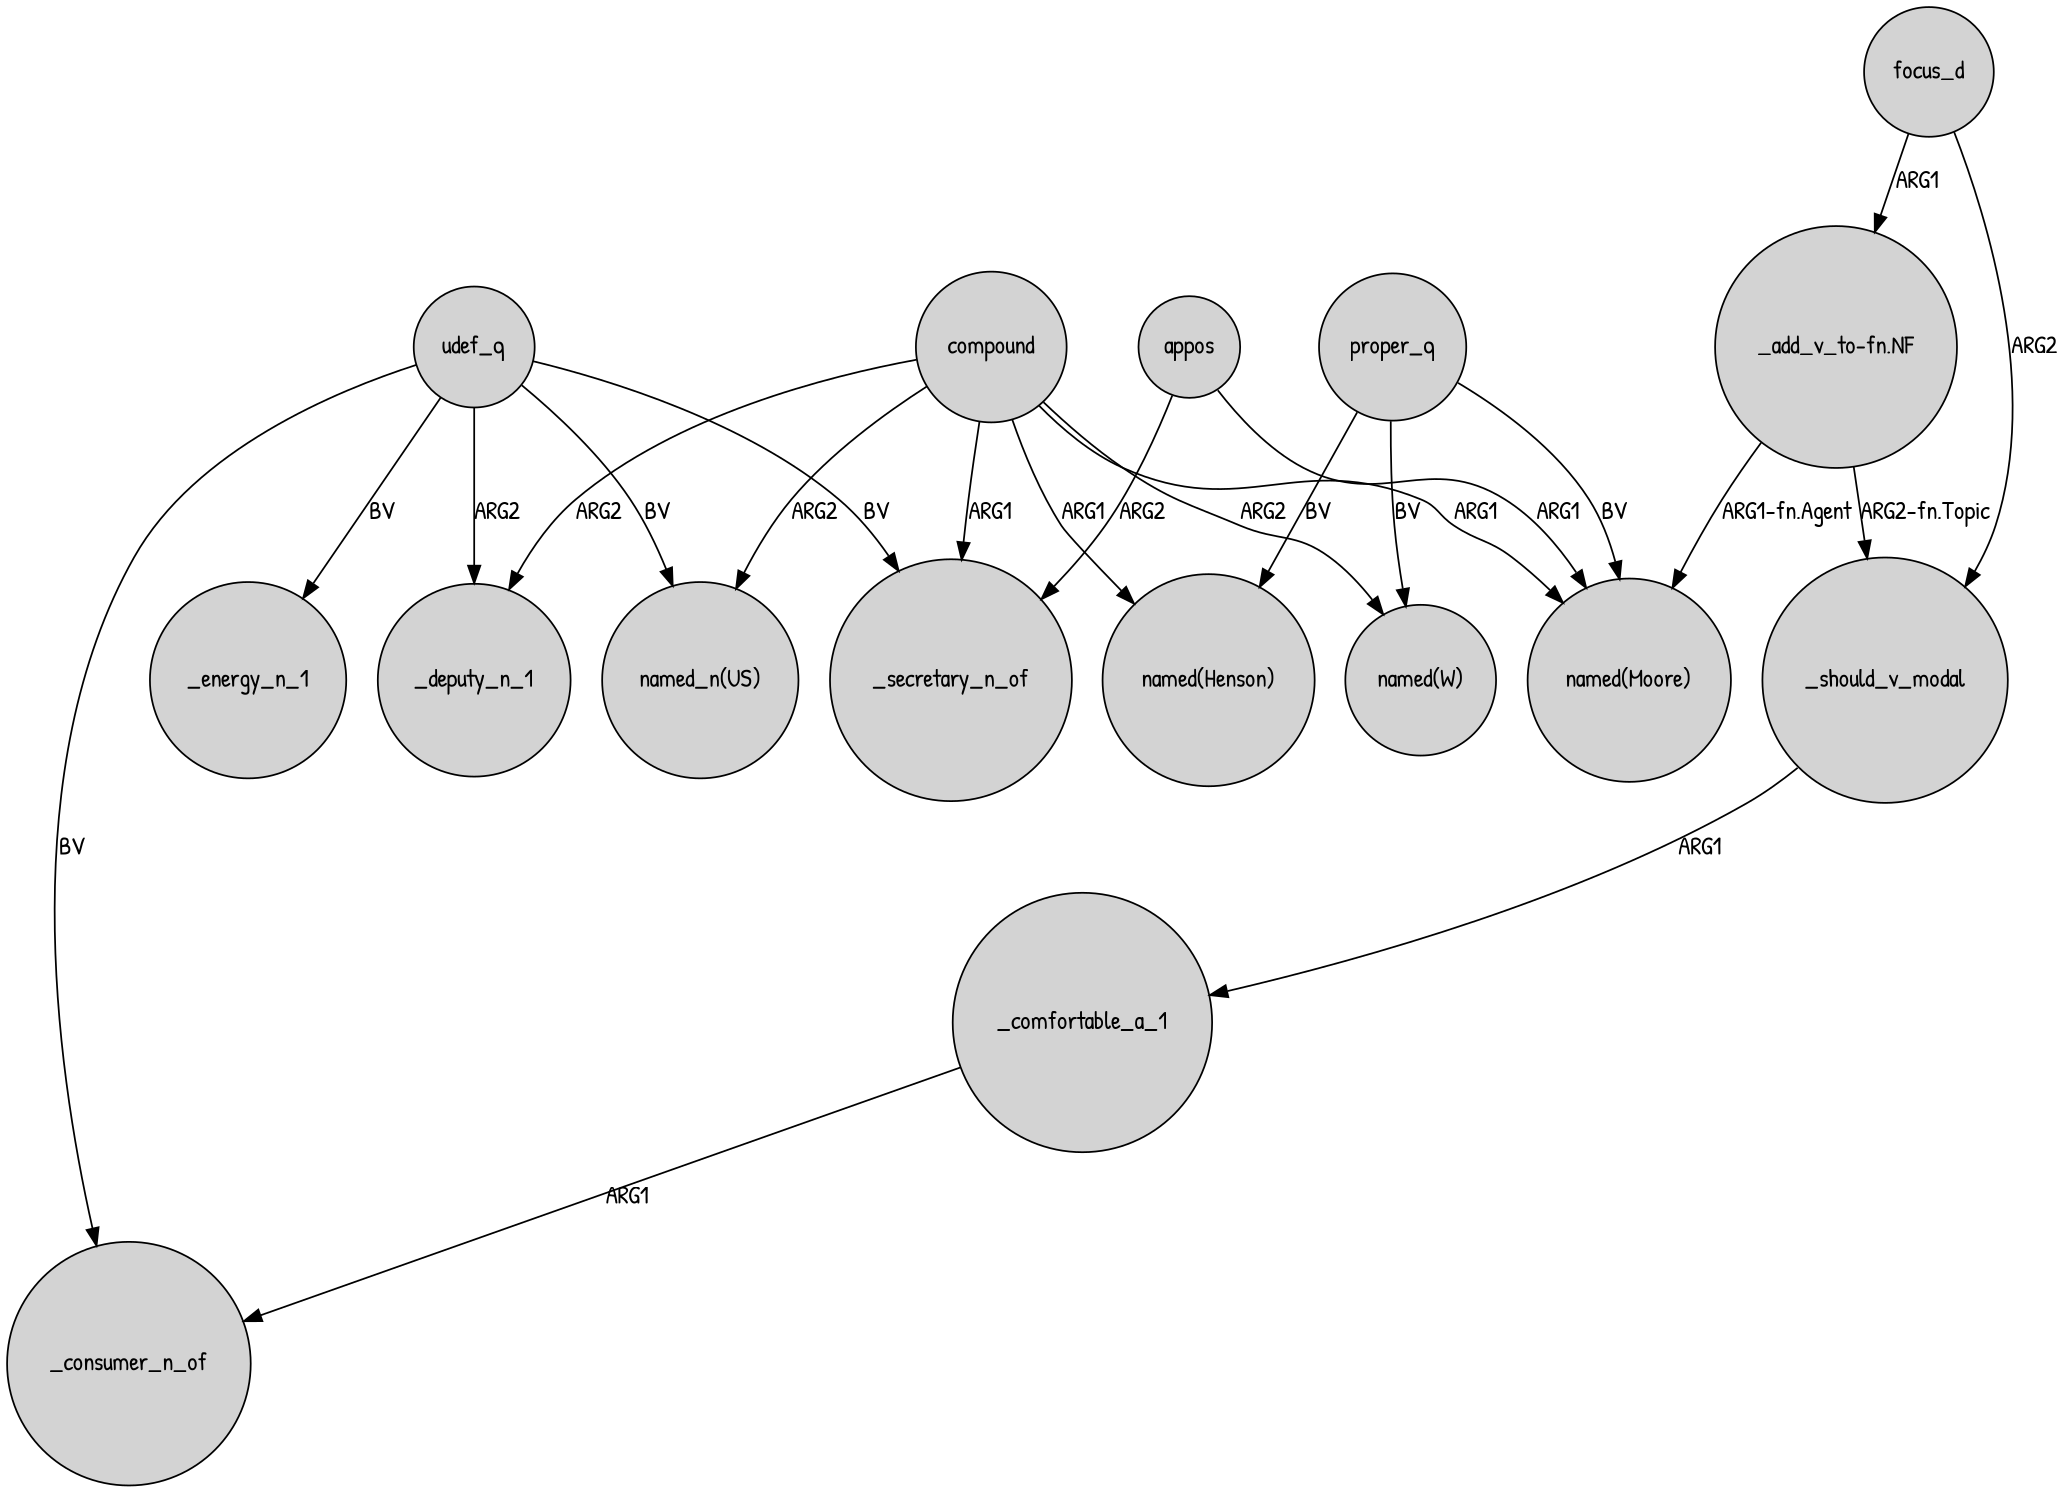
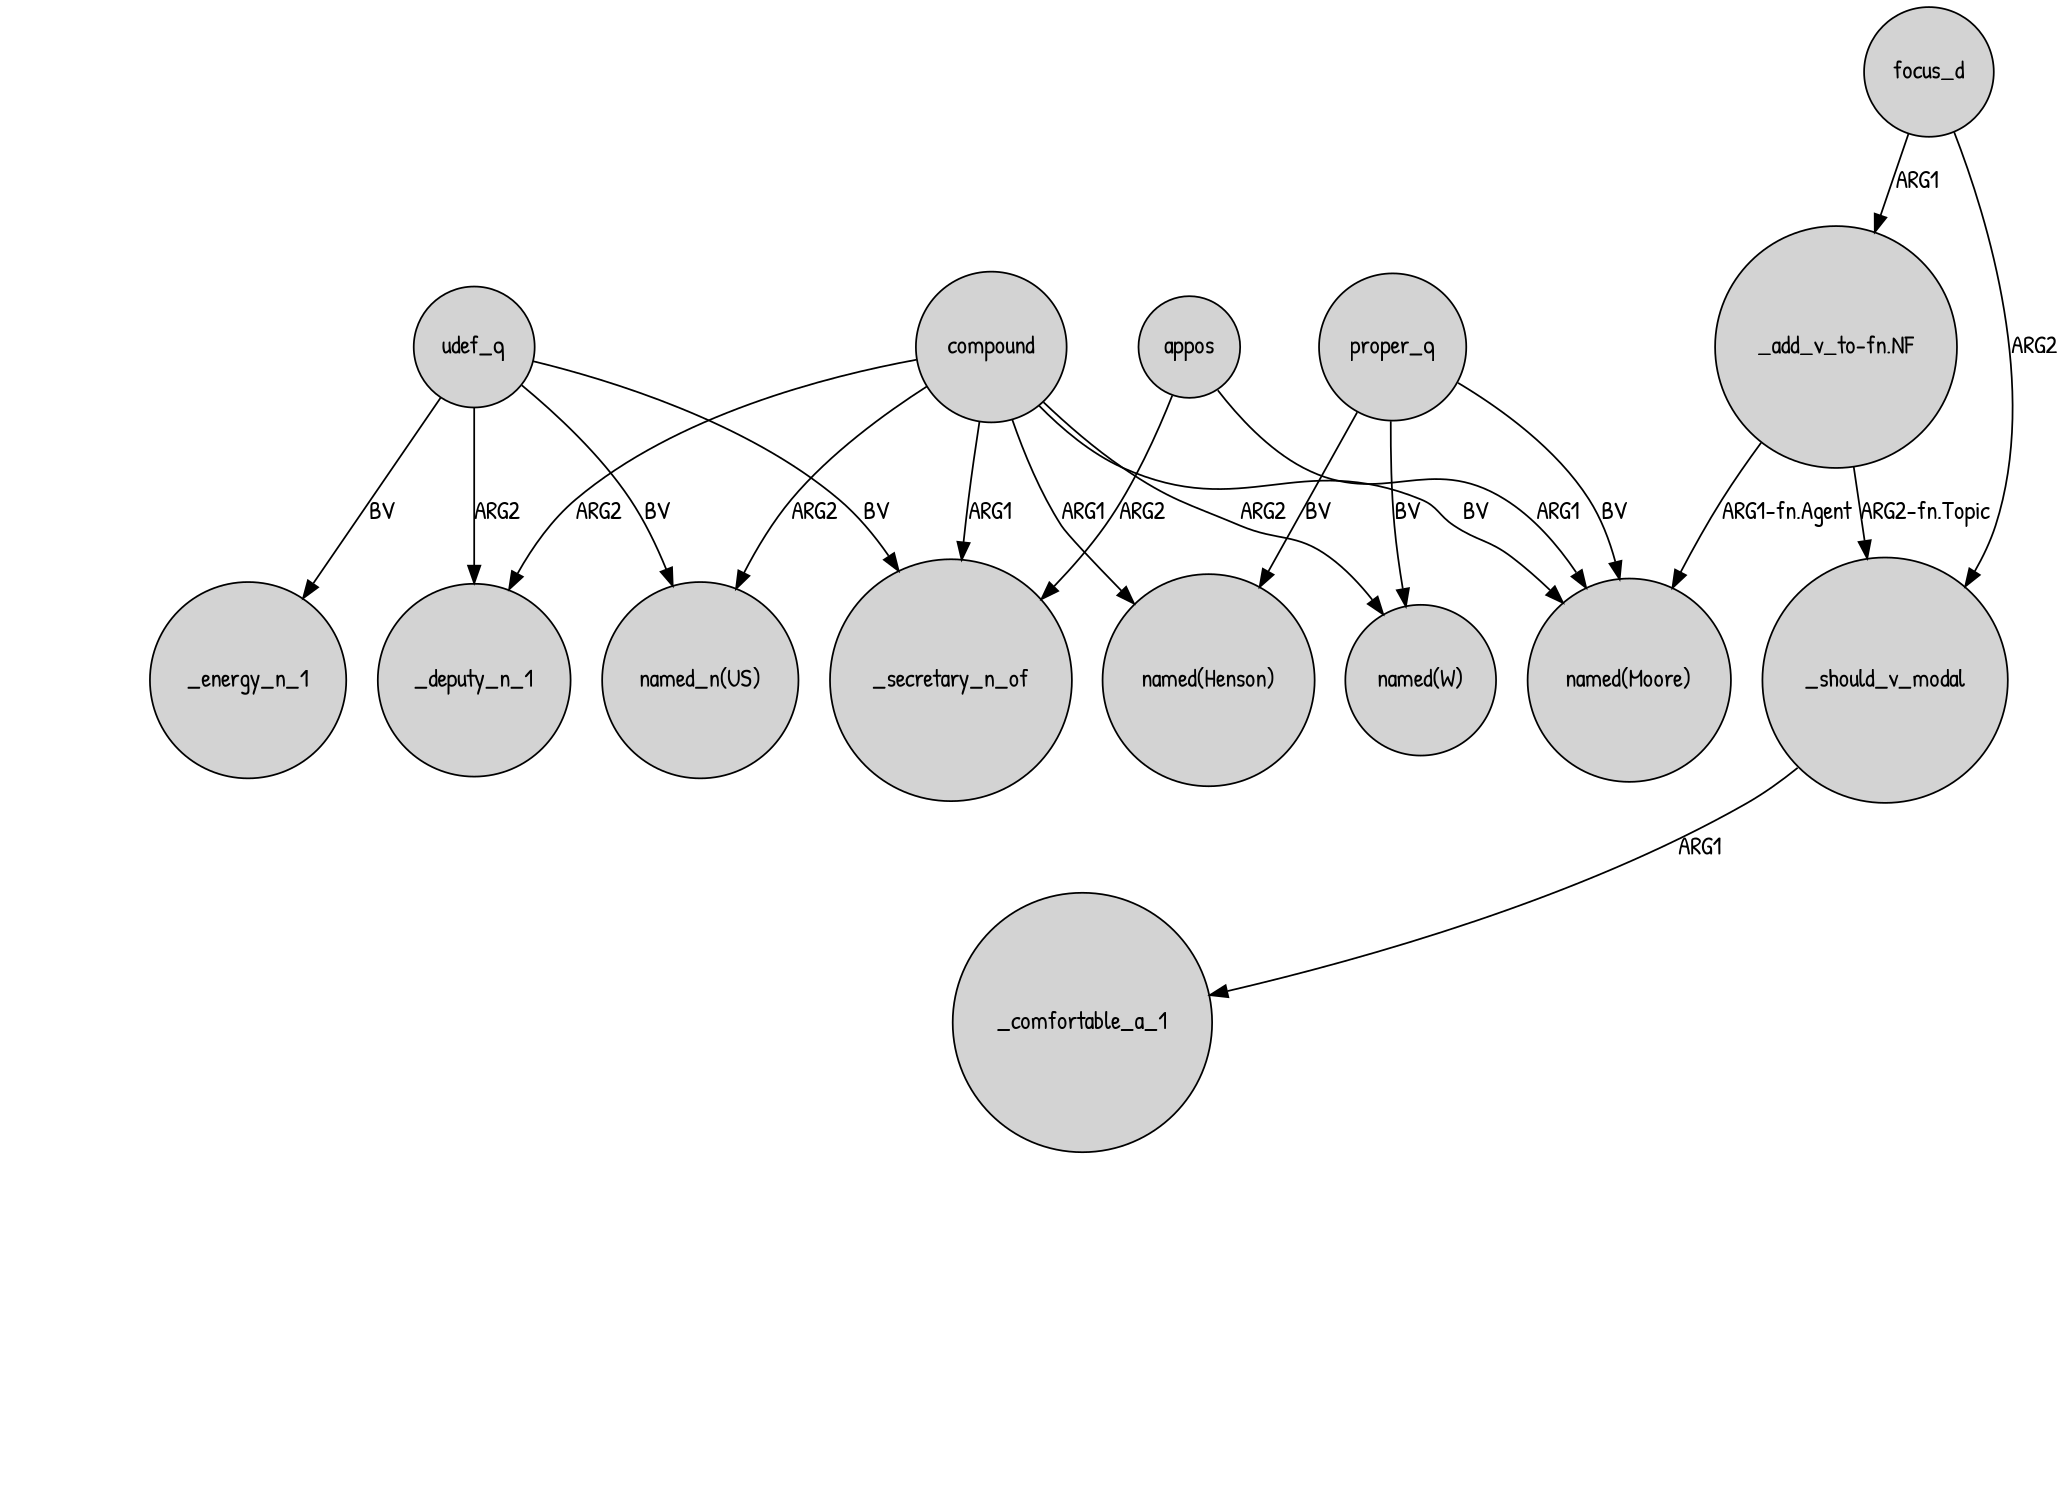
(1476, 512) -> (1476, 512)
(129, 1364) -> none
